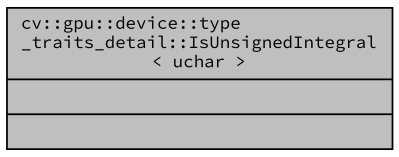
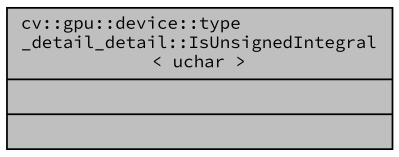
(200, 43) -> (200, 43)
